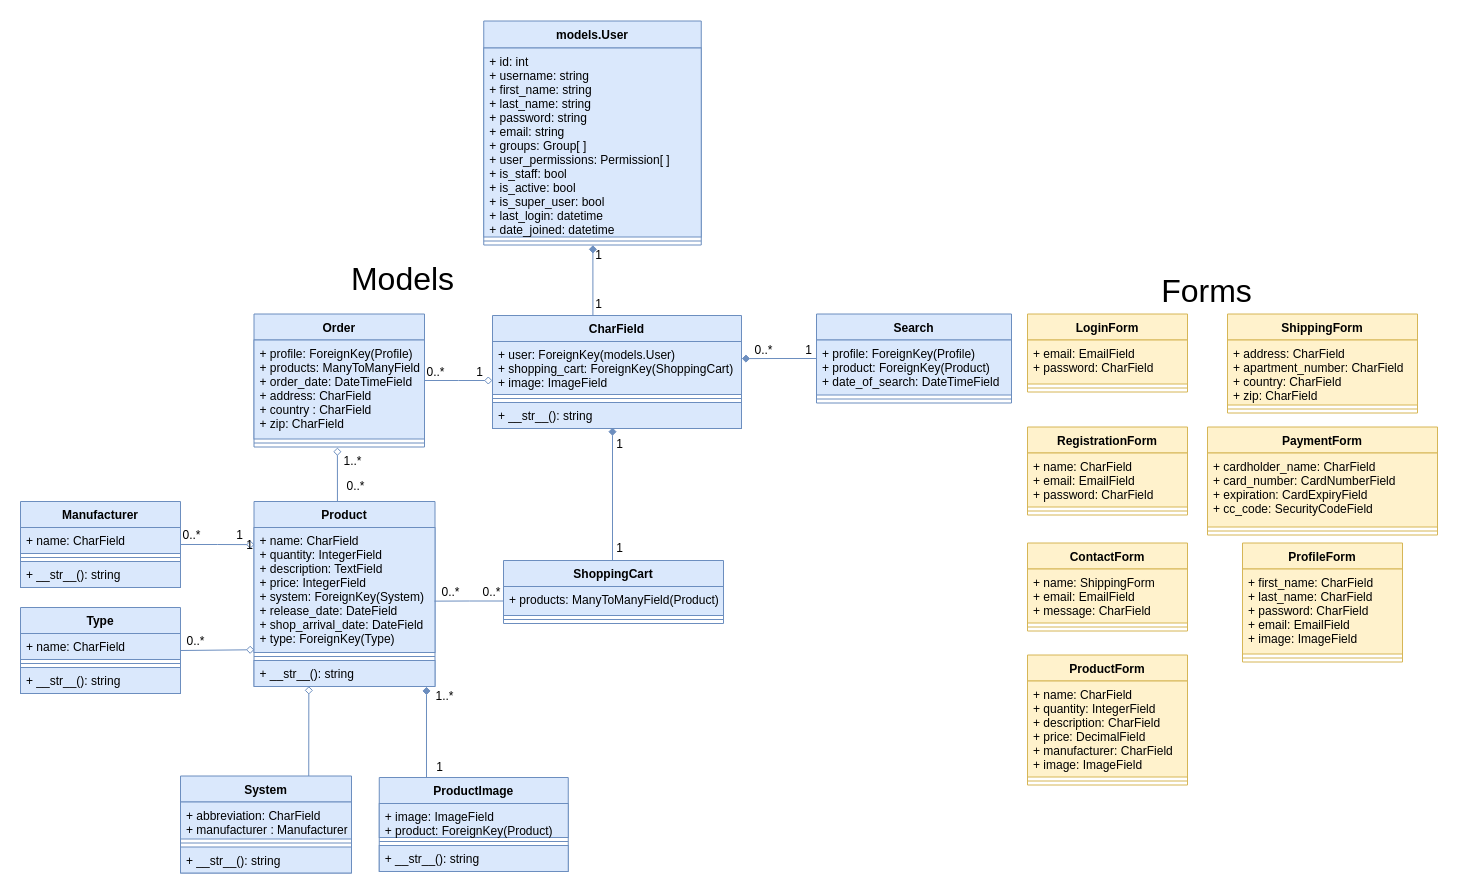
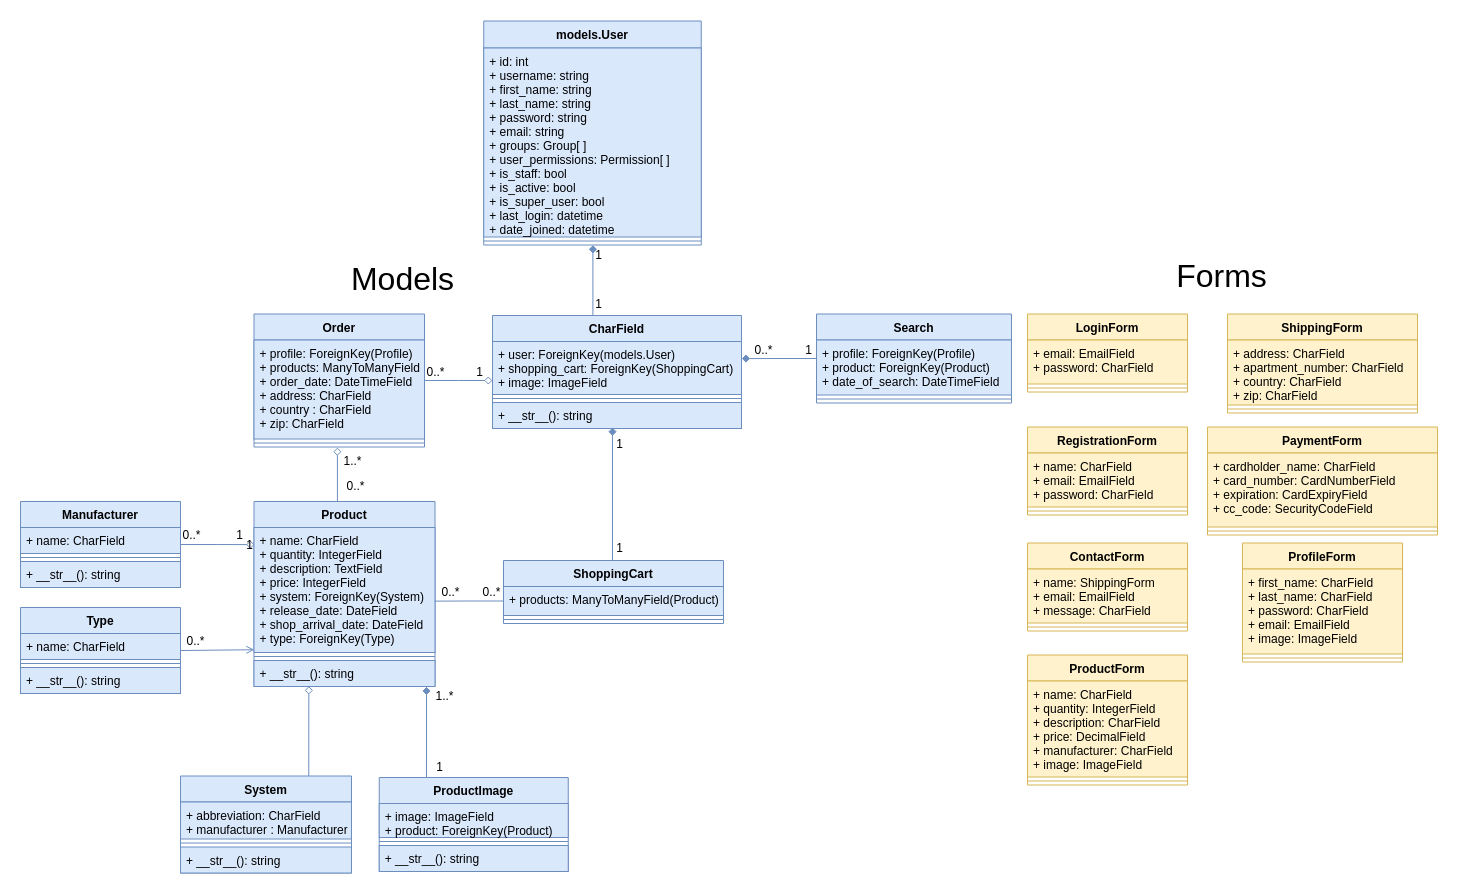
(1207, 292) -> (1222, 277)
(246, 650) -> (248, 650)
